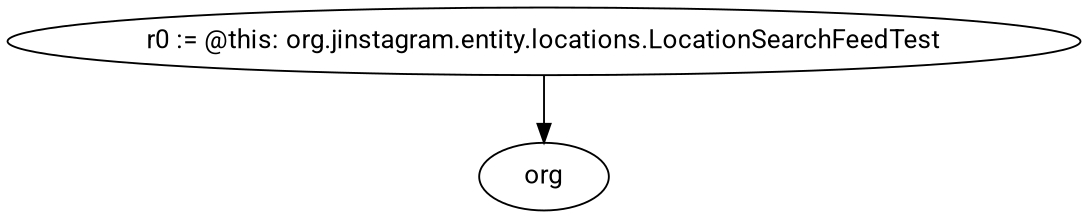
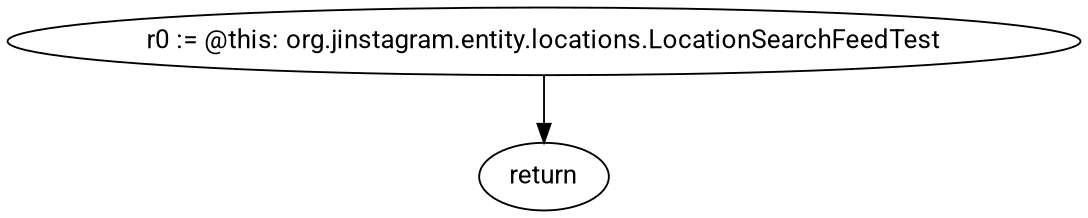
(544, 177) -> (544, 177)
